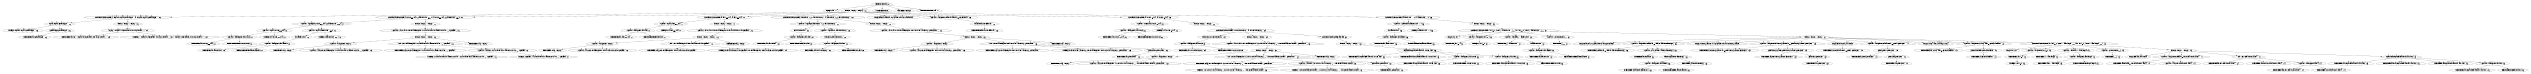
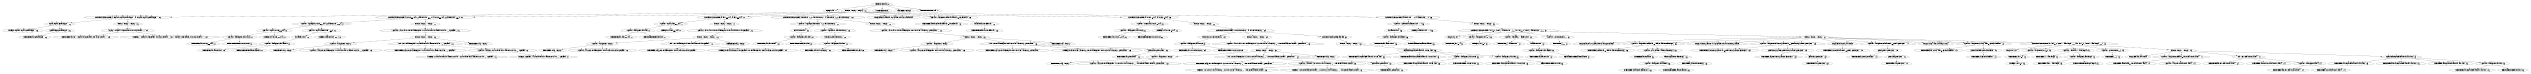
none -> (942, 24)
